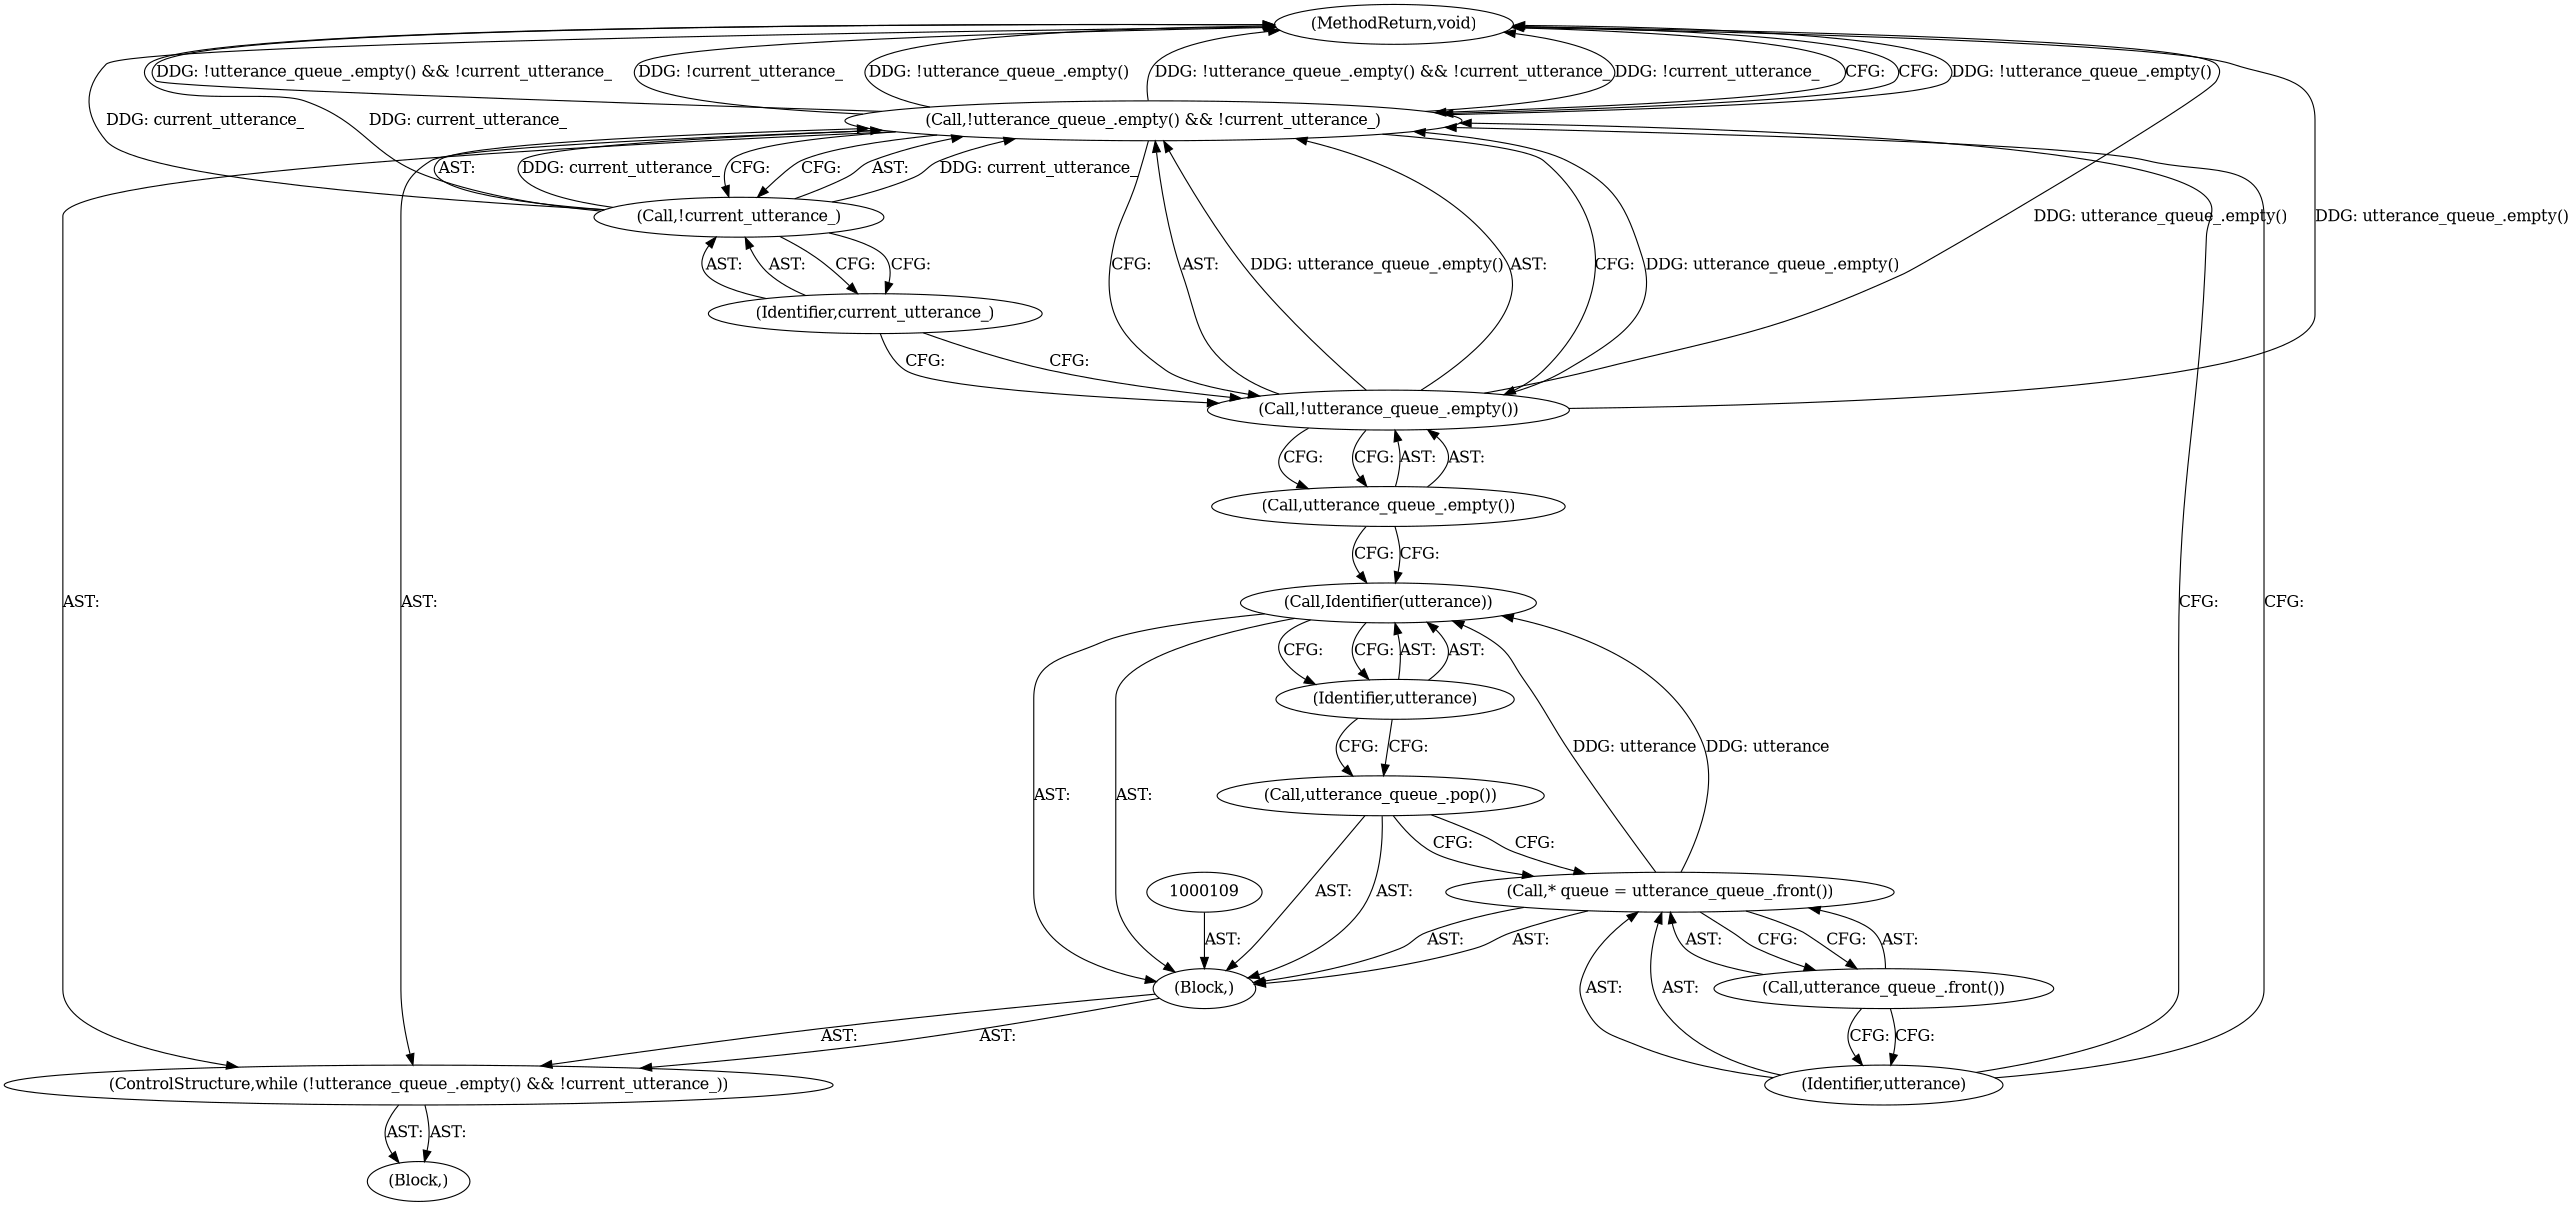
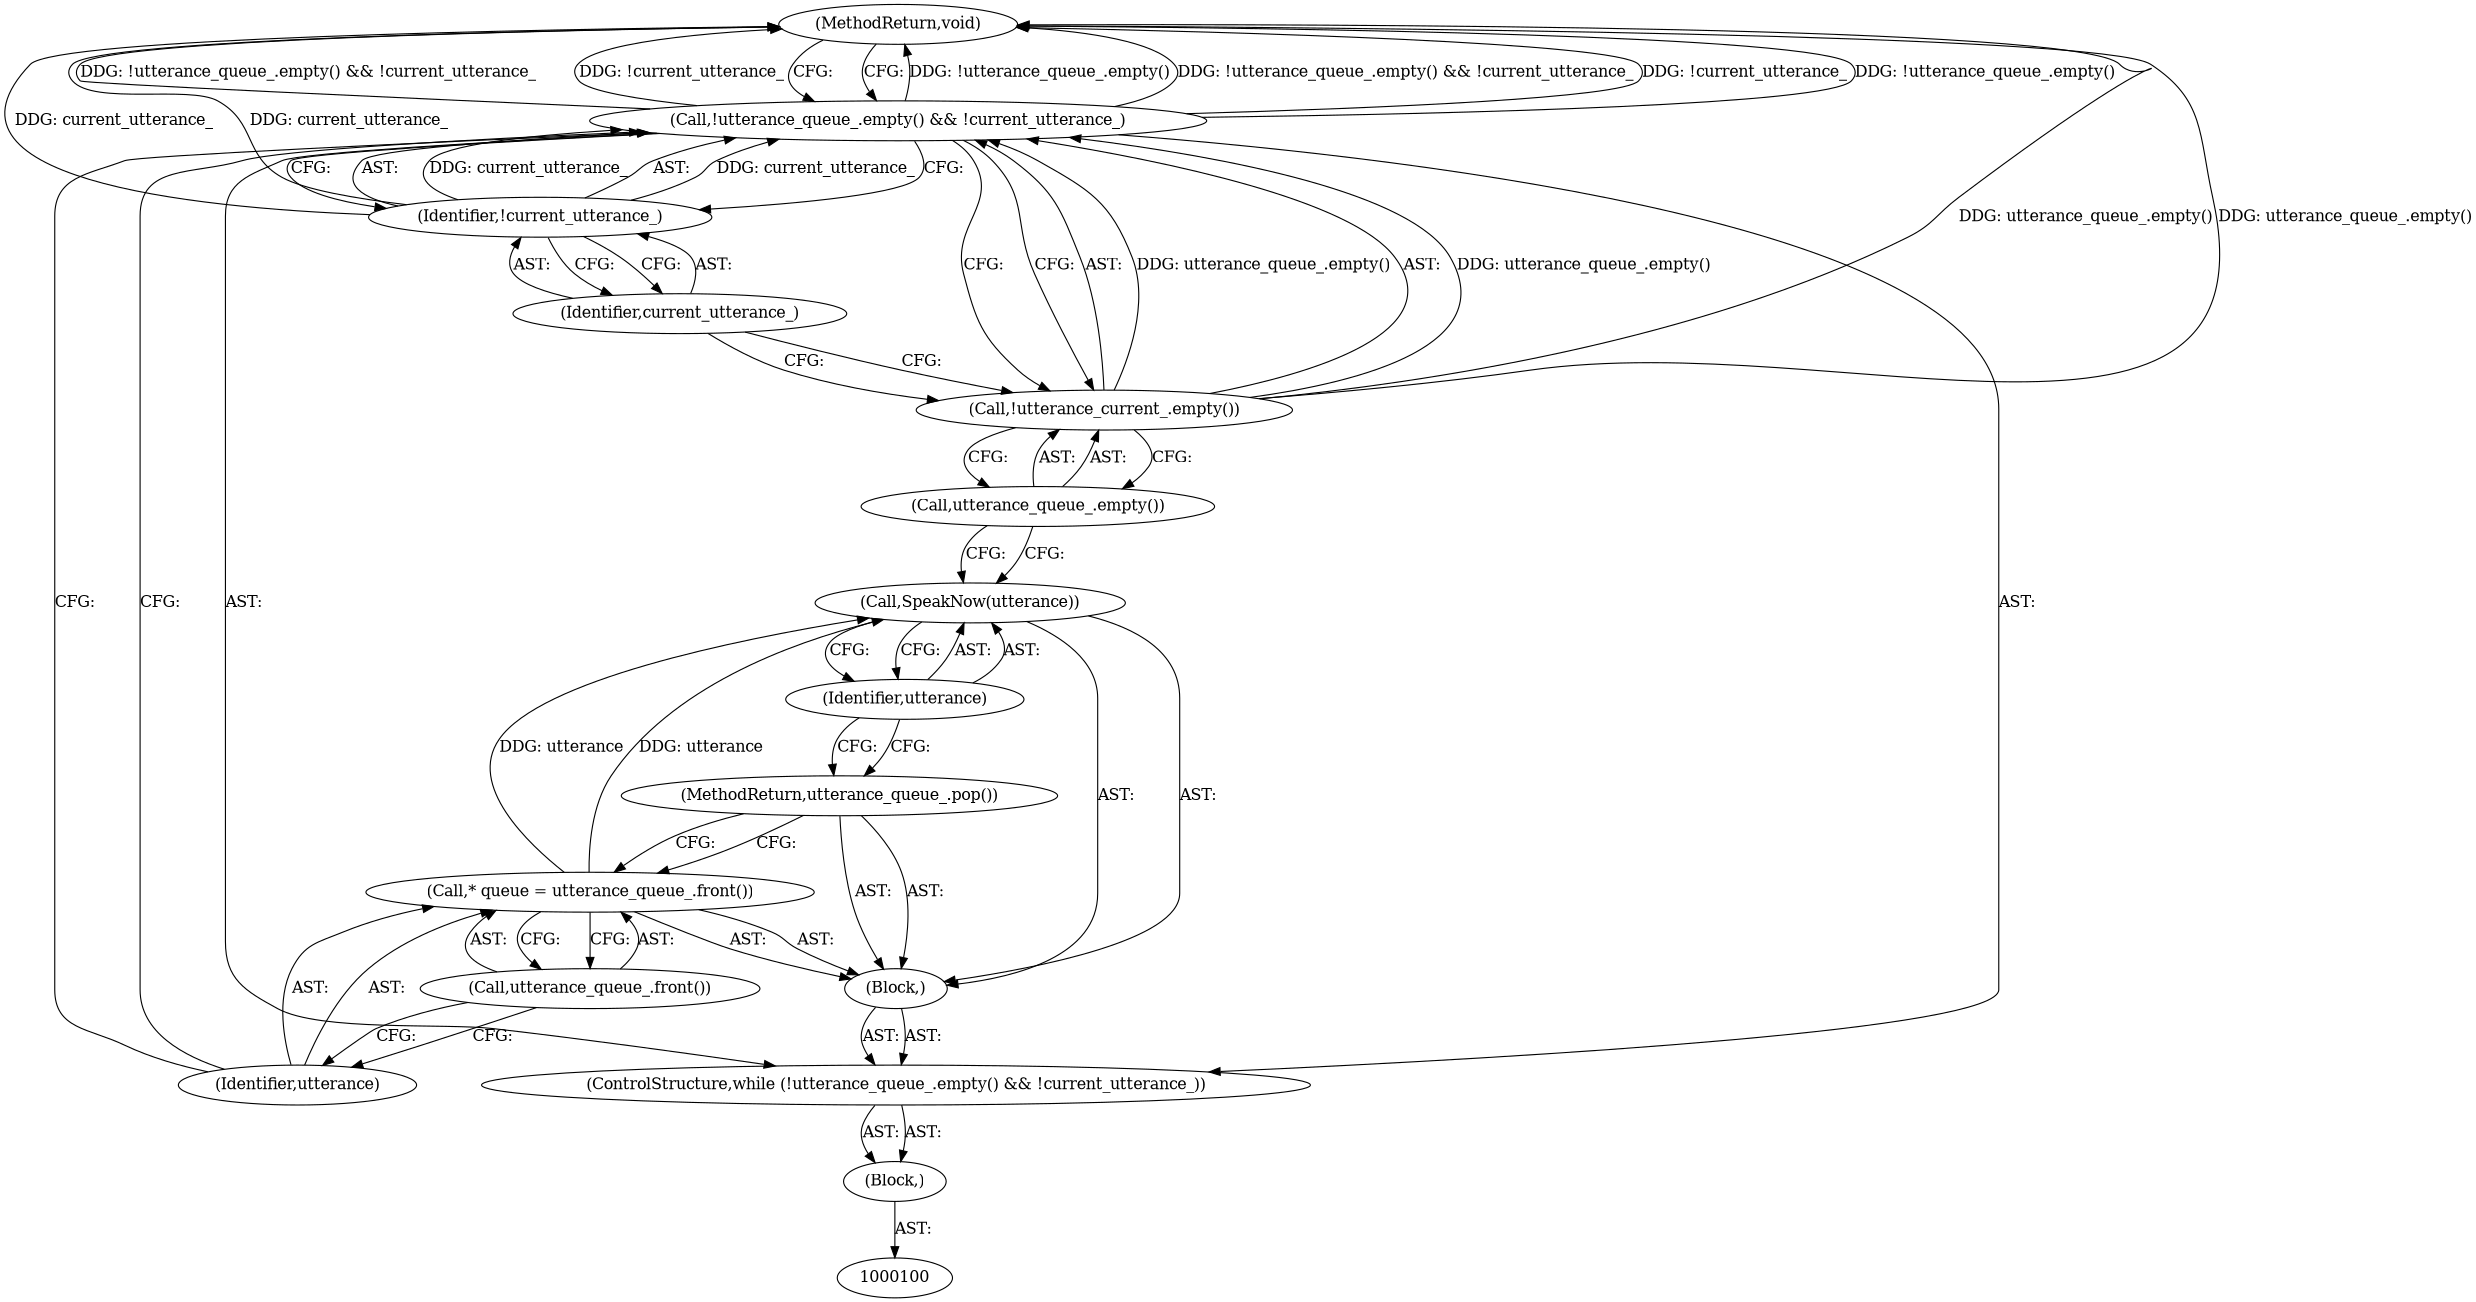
(739, 217) -> (540, 217)
(1388, 410) -> (1104, 410)
(1388, 603) -> (970, 603)
(1381, 796) -> (839, 796)
(1204, 892) -> none
none -> (895, 1278)
